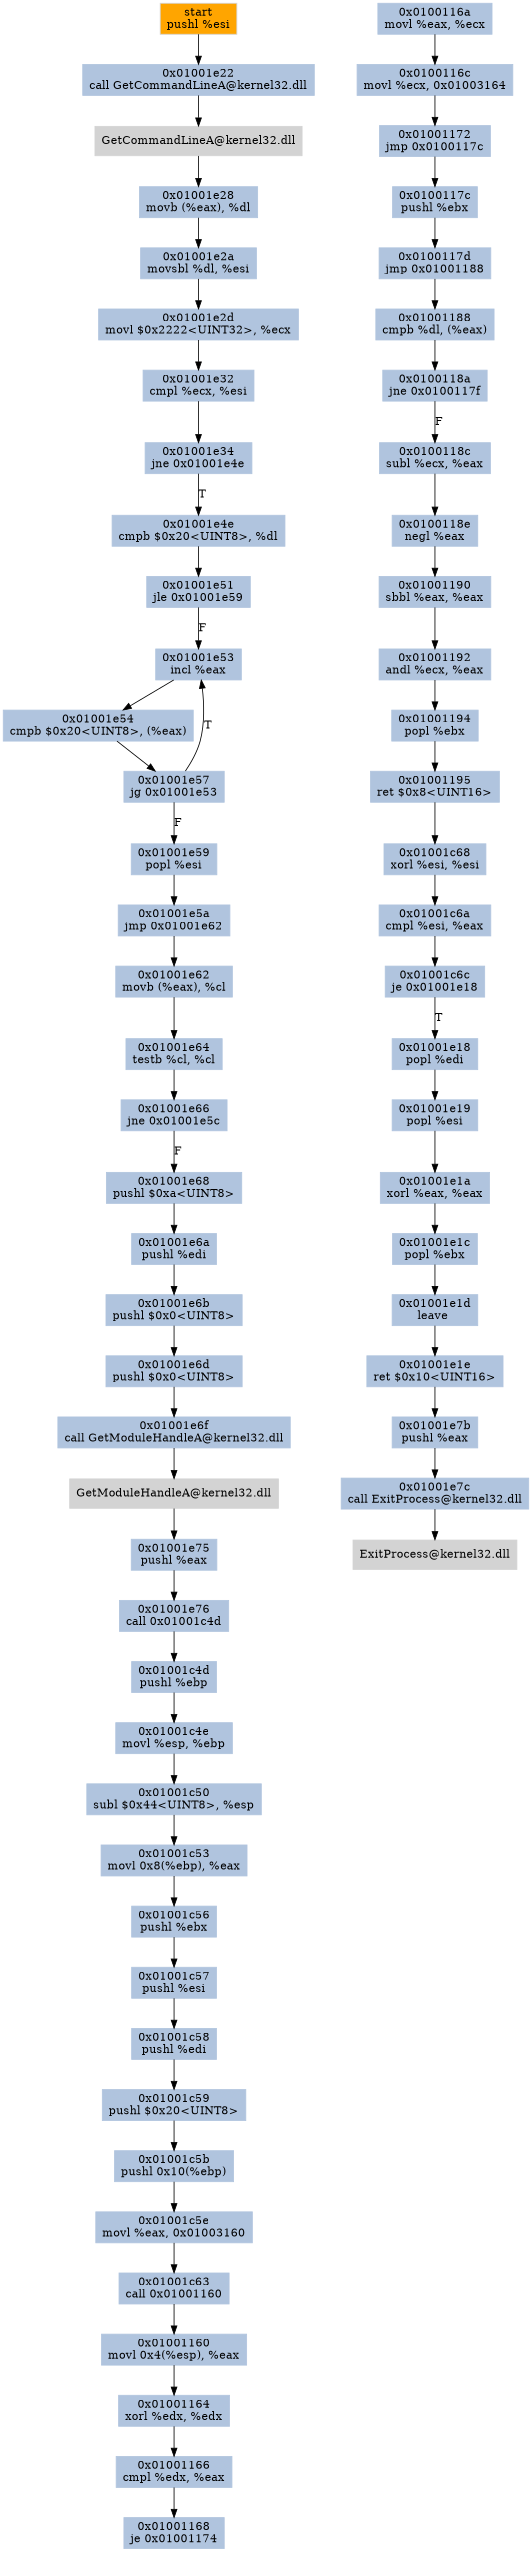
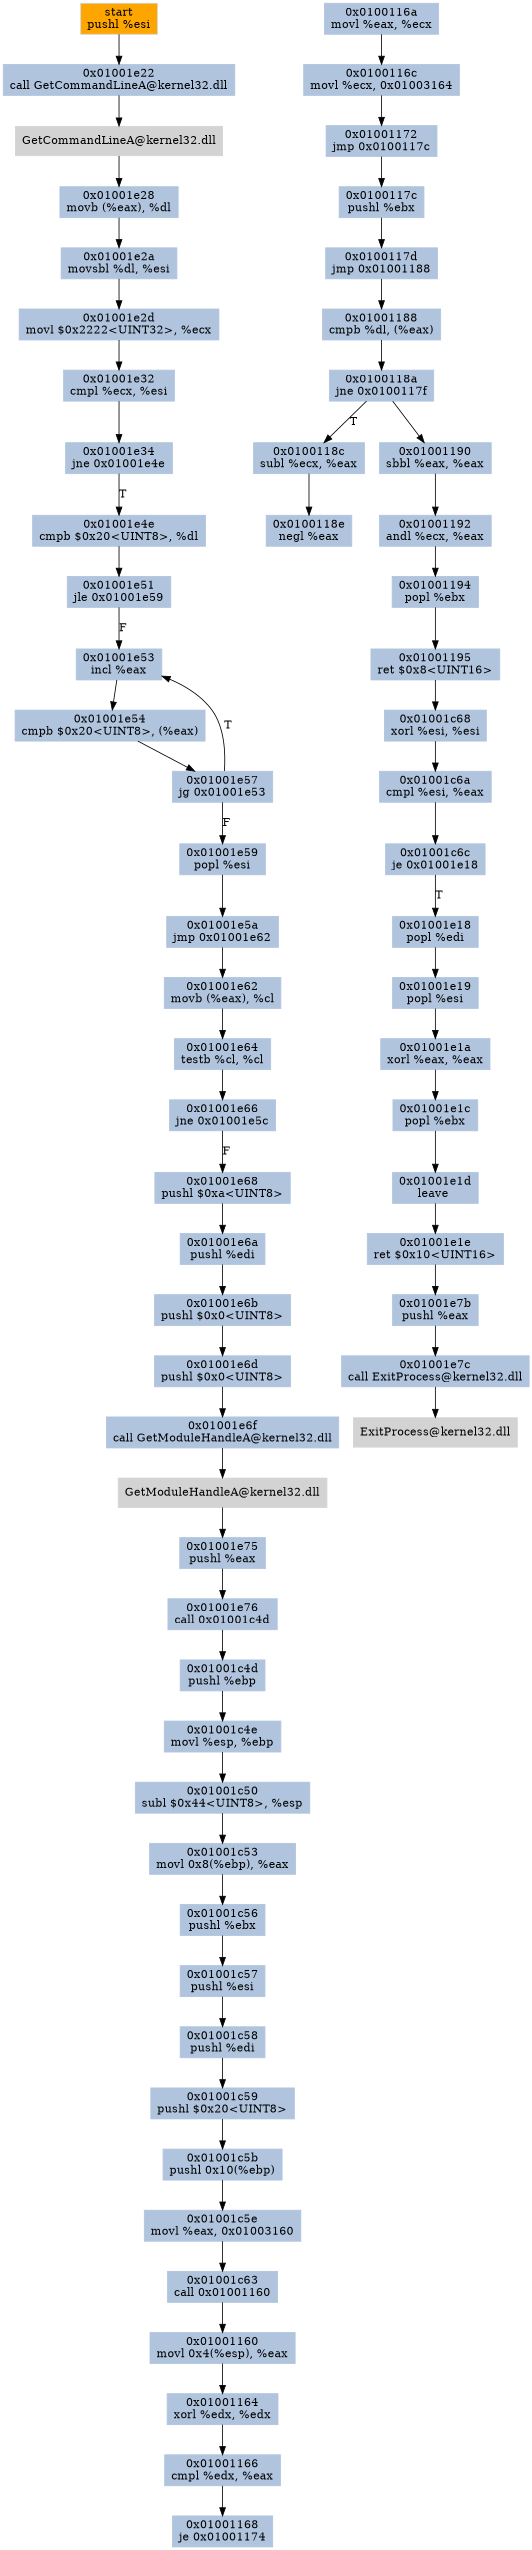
(439, 422) -> (354, 422)
(435, 557) -> (406, 419)
